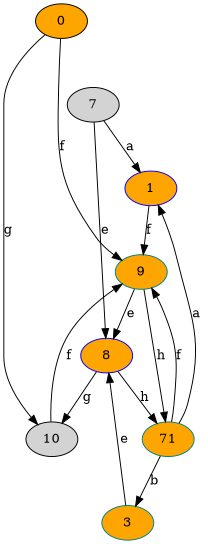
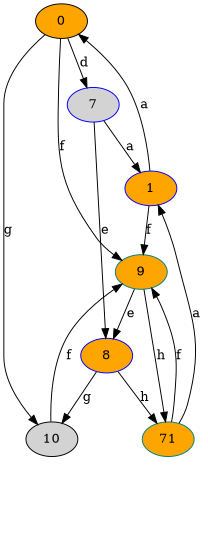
none -> (76, 58)
none -> (133, 98)
(93, 105) -> (93, 105)
(128, 523) -> none
